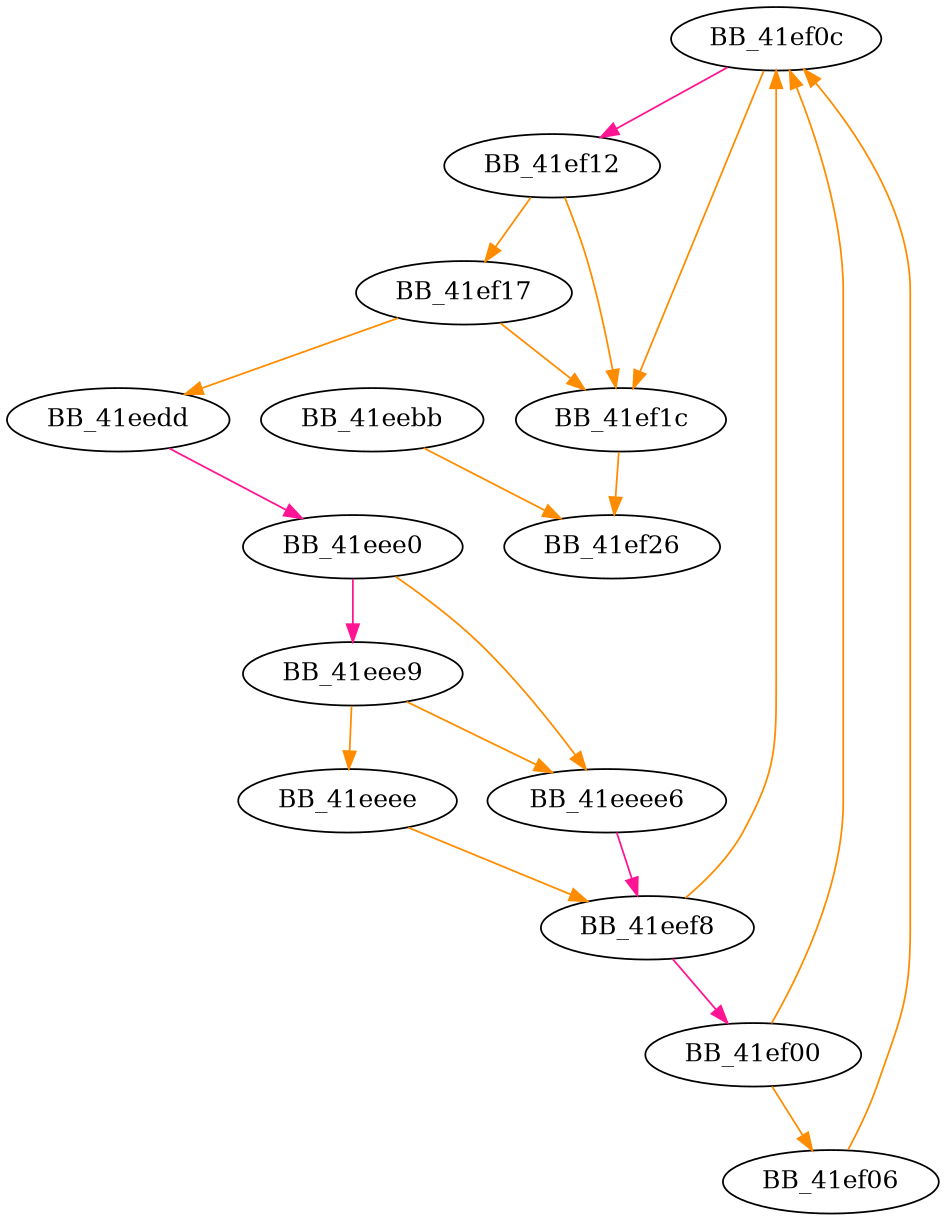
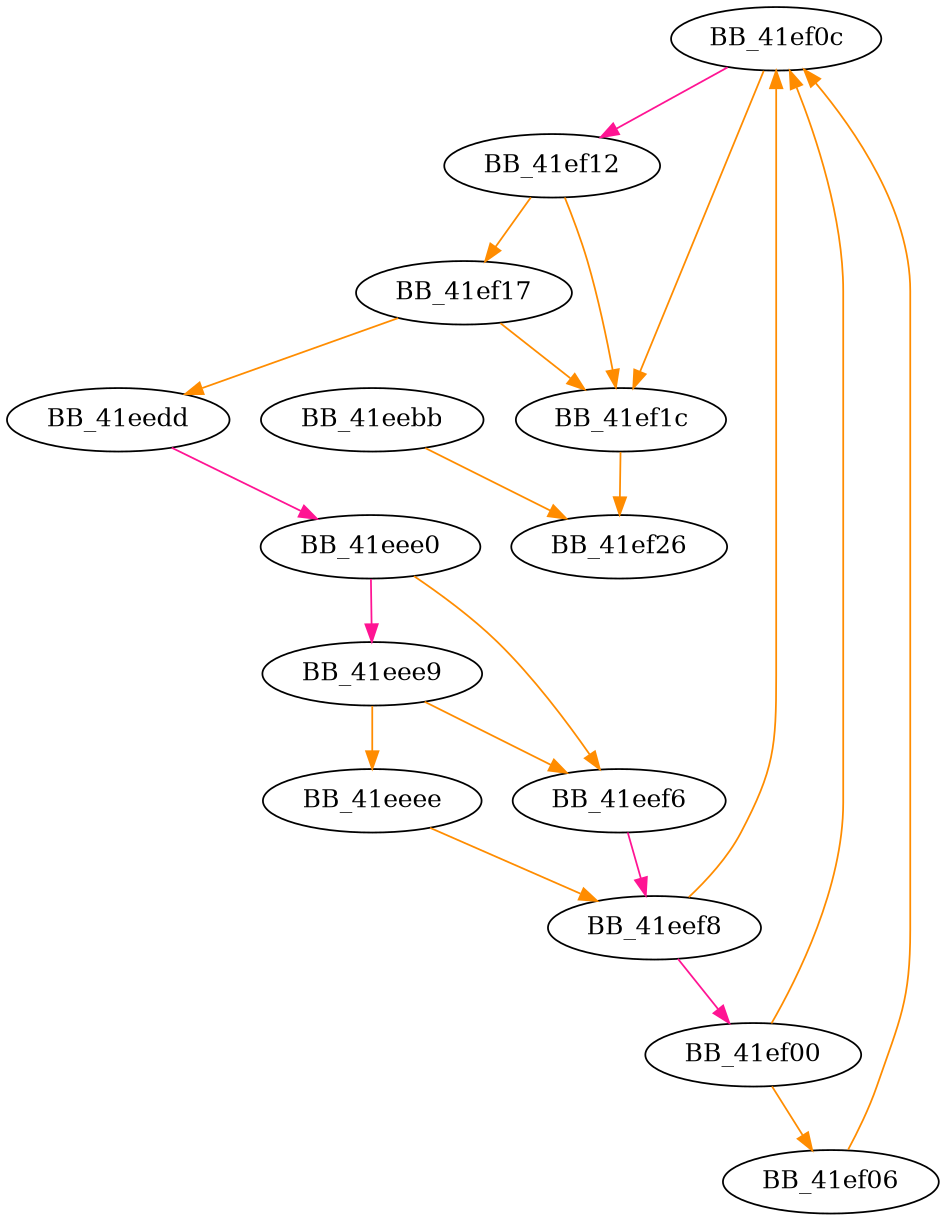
(607, 801) -> (619, 801)
